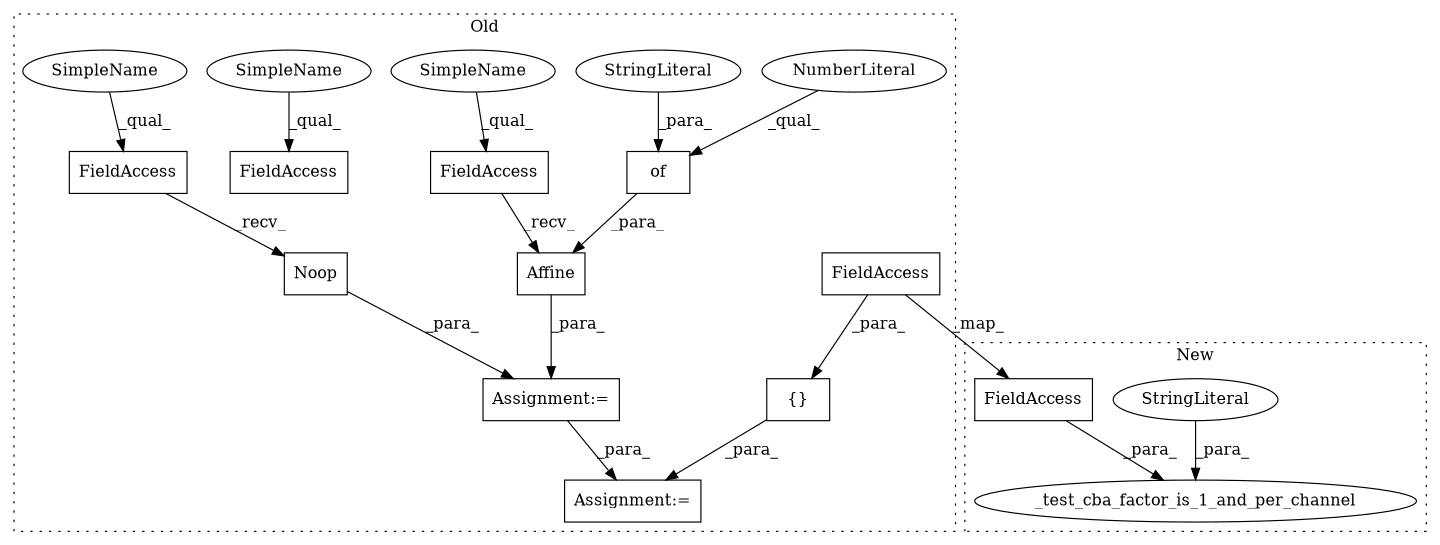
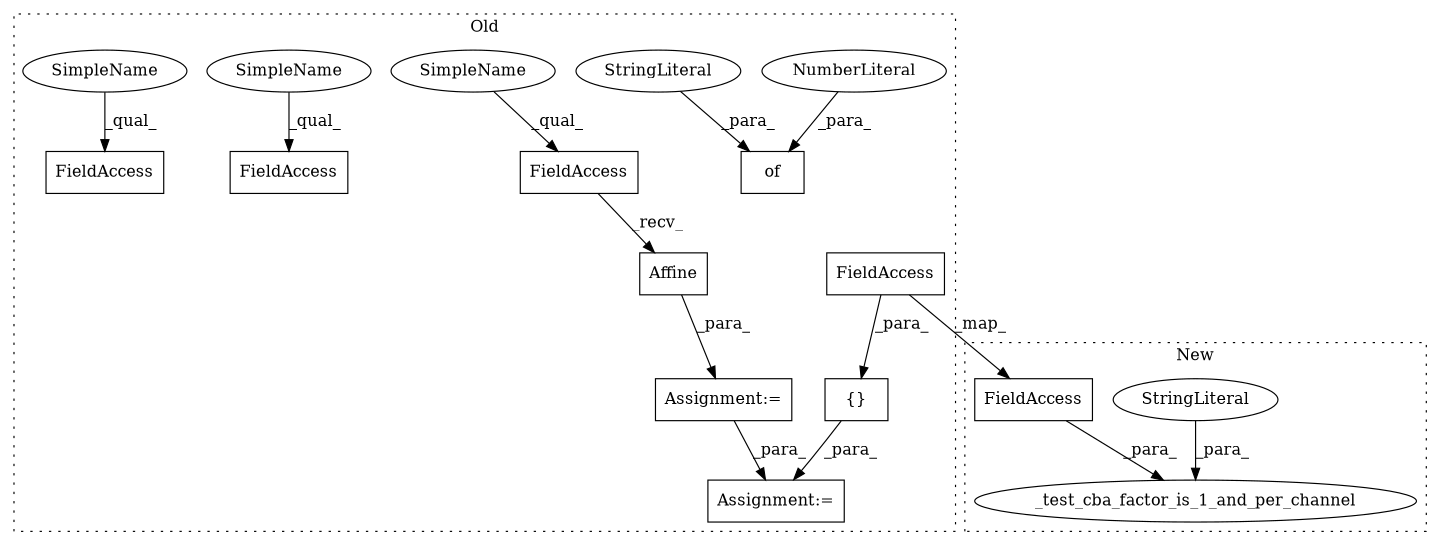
(794, 122) -> (845, 122)
(609, 219) -> none
(316, 274) -> none
